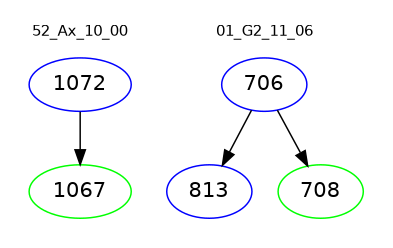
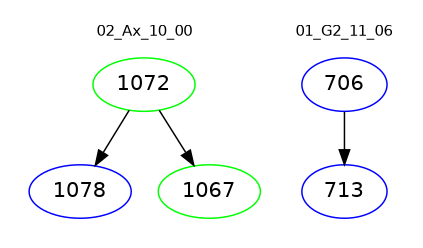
(80, 32) -> (145, 32)
(80, 85) -> (144, 85)
none -> (80, 192)
(209, 192) -> (344, 192)
(321, 192) -> none
